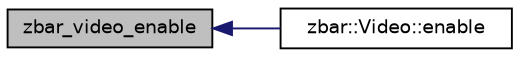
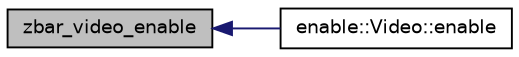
(396, 28) -> (396, 28)
